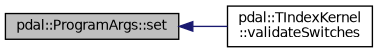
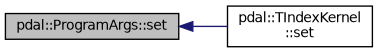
(300, 26) -> (300, 26)
